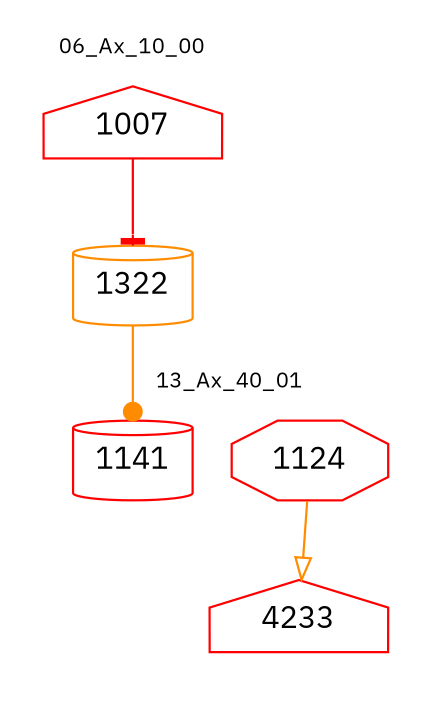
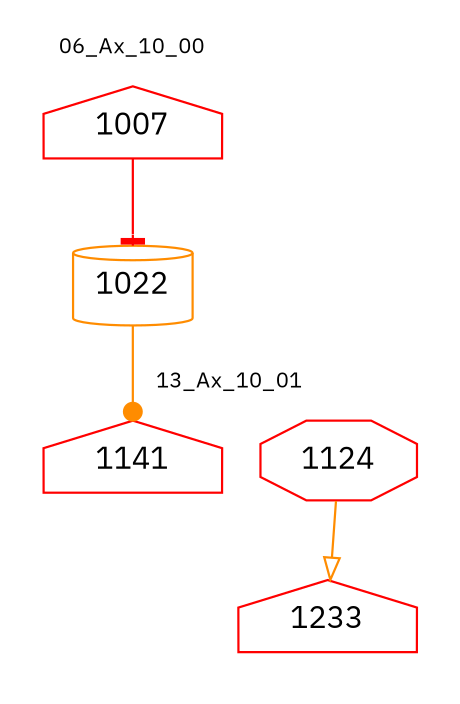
(133, 286) -> (133, 286)
(230, 382) -> (230, 382)
(133, 460) -> (133, 460)
(299, 620) -> (328, 620)
